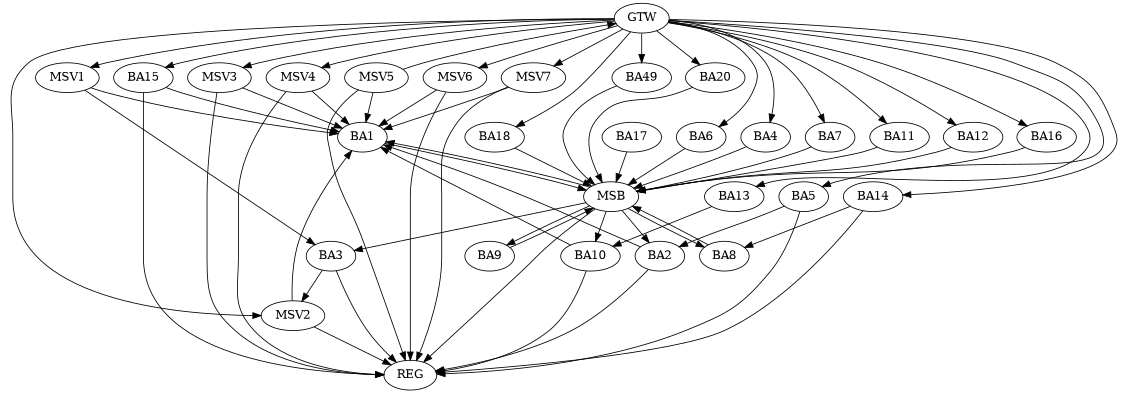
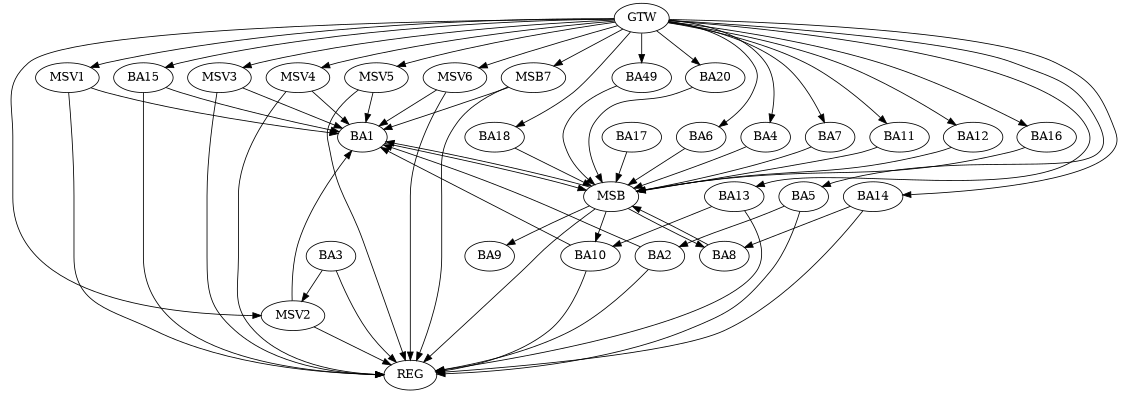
(505, 44) -> (509, 40)
(533, 78) -> (533, 78)
(196, 165) -> (129, 319)
(633, 223) -> none
(474, 226) -> none
(548, 230) -> none
none -> (638, 329)
